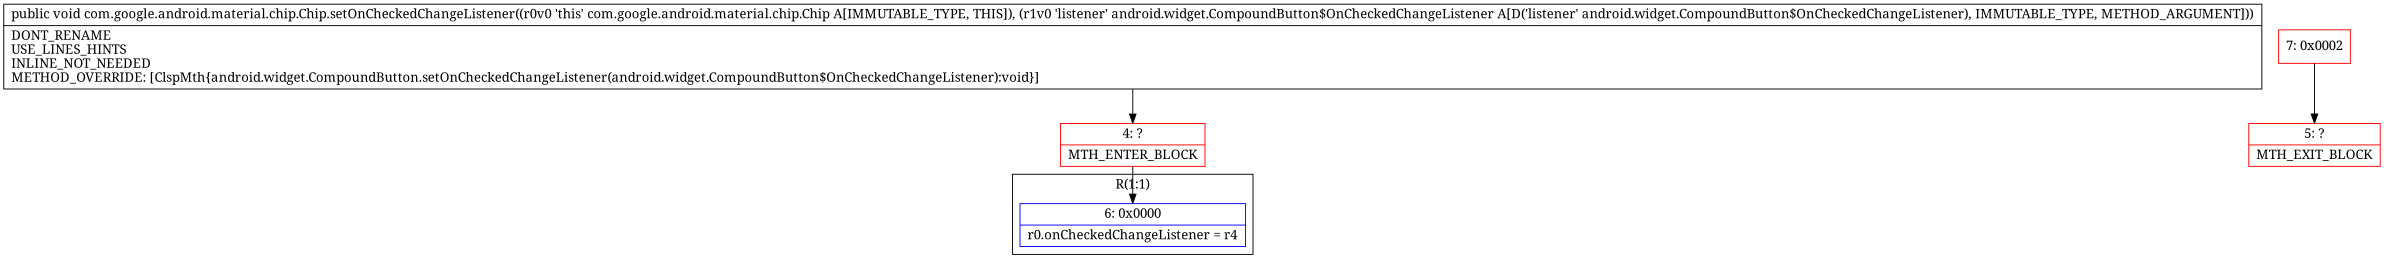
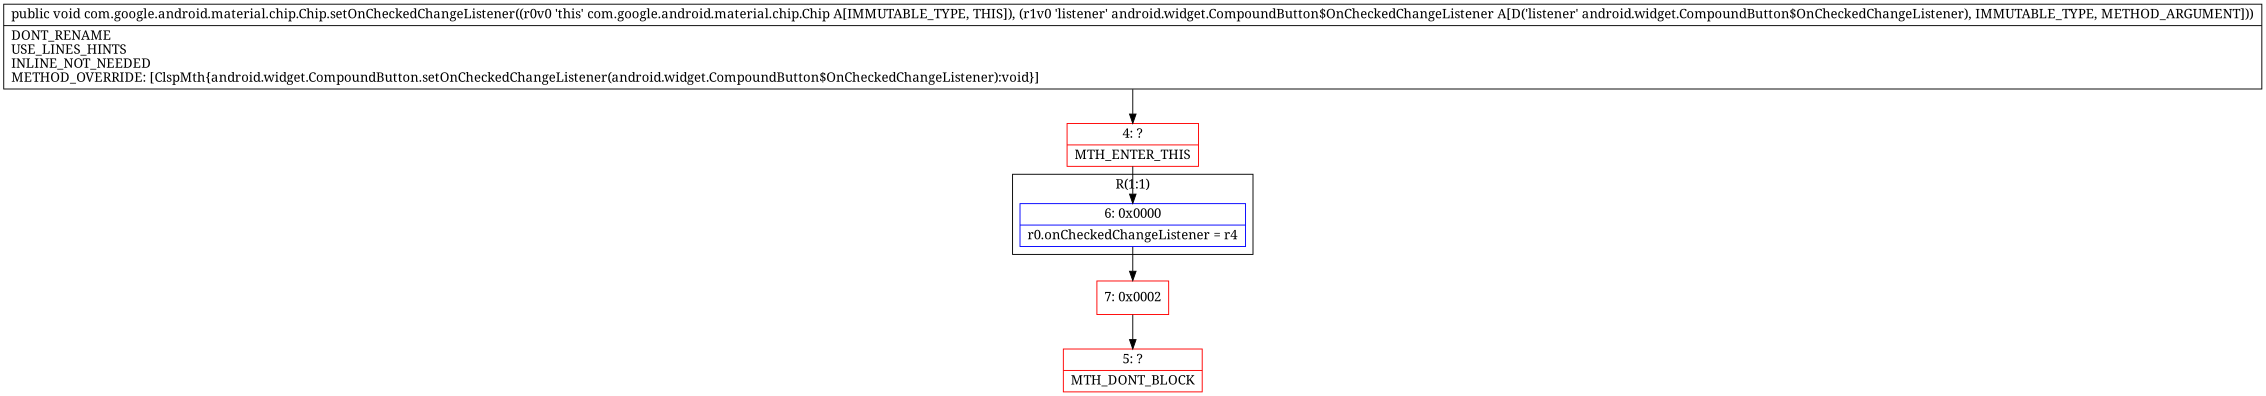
(1133, 155) -> (1133, 155)
(2314, 155) -> (1133, 381)
none -> (1133, 260)
